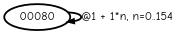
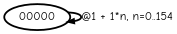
(37, 17) -> (37, 17)
